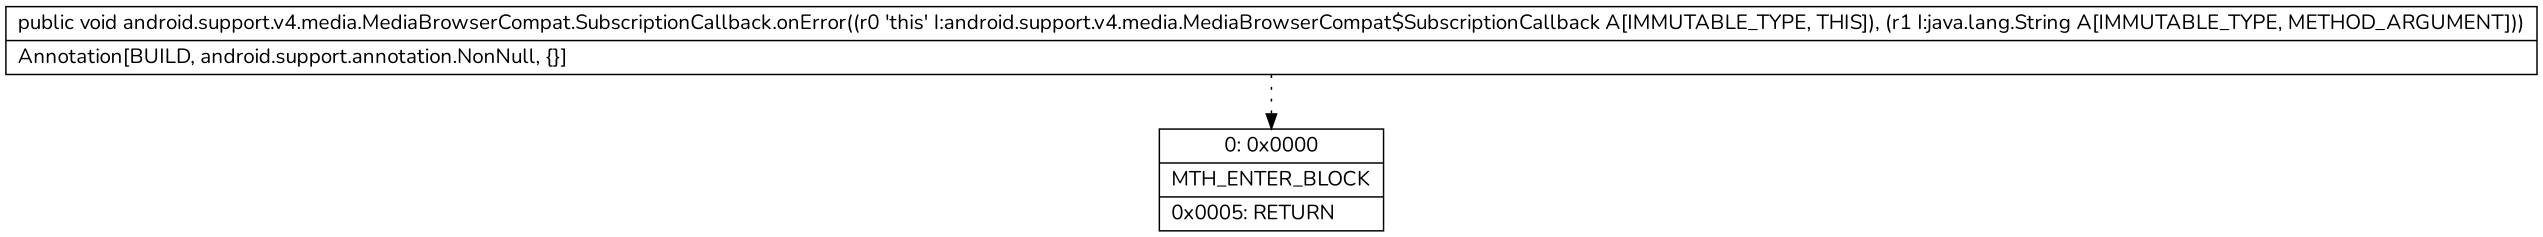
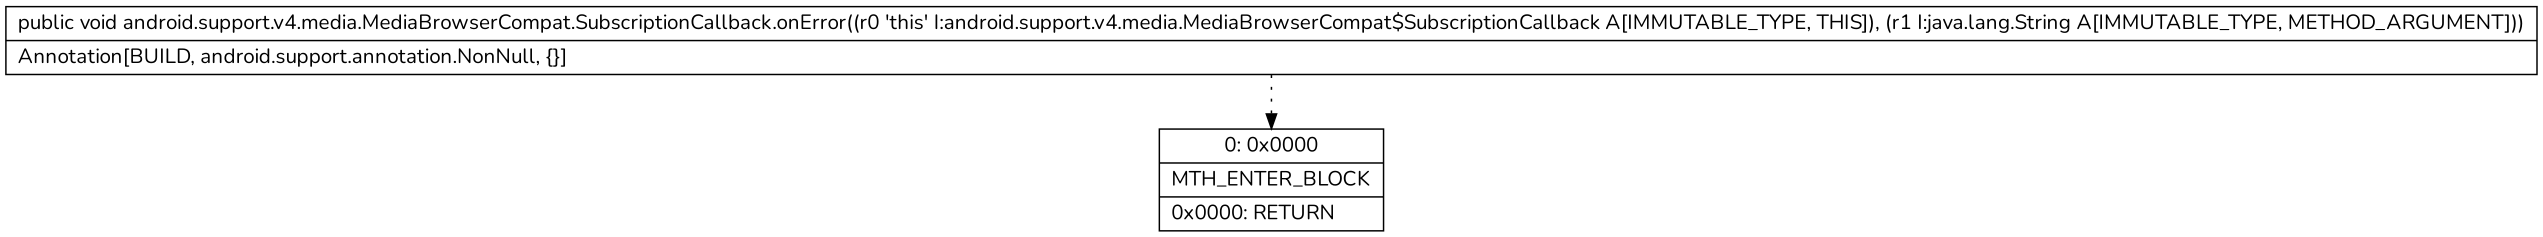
(1262, 213) -> (1262, 213)
